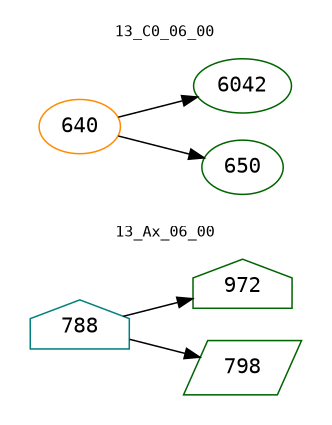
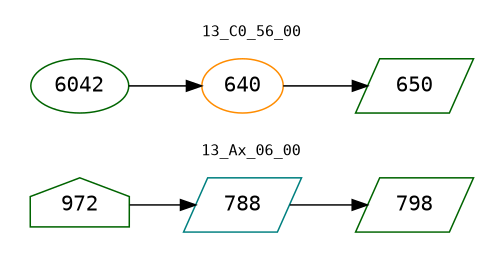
(165, 32) -> (252, 32)
(150, 109) -> (158, 86)
(243, 167) -> (415, 86)
(150, 309) -> (155, 205)
(80, 327) -> (243, 205)
